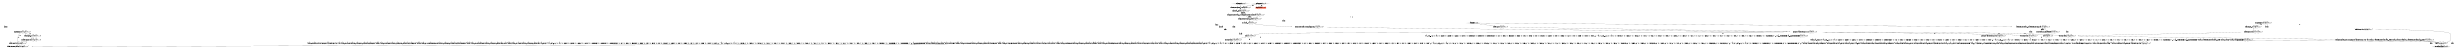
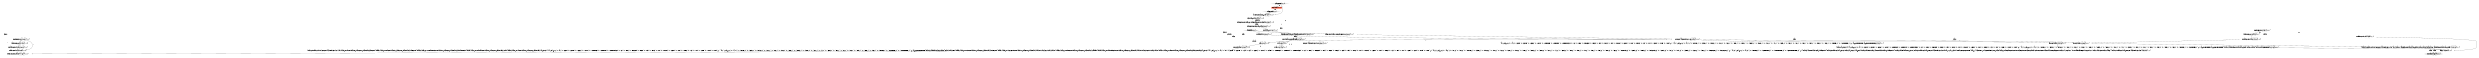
(1250, 6) -> (1274, 10)
none -> (1281, 47)
